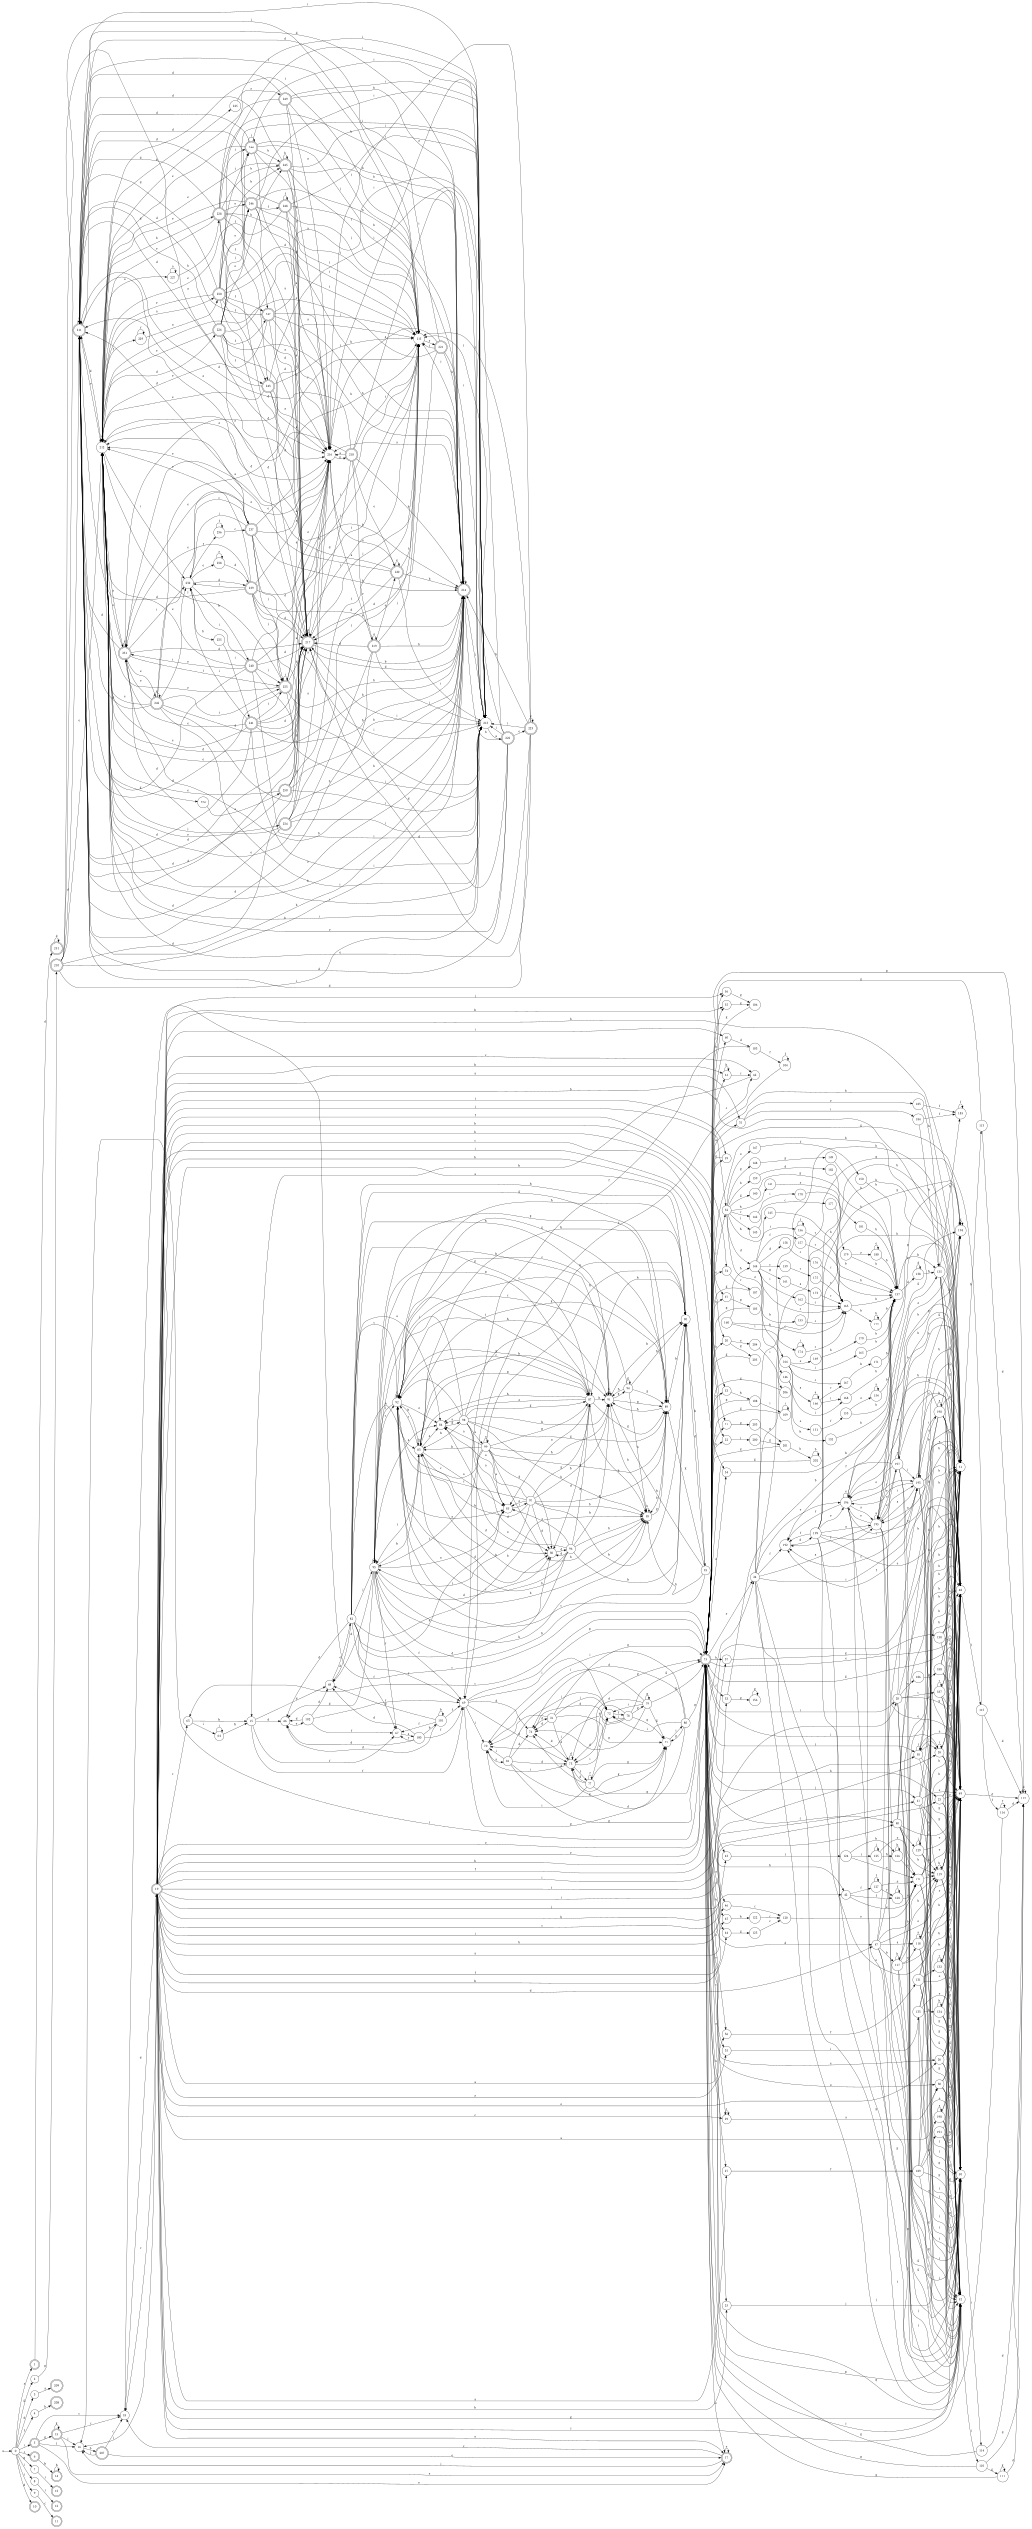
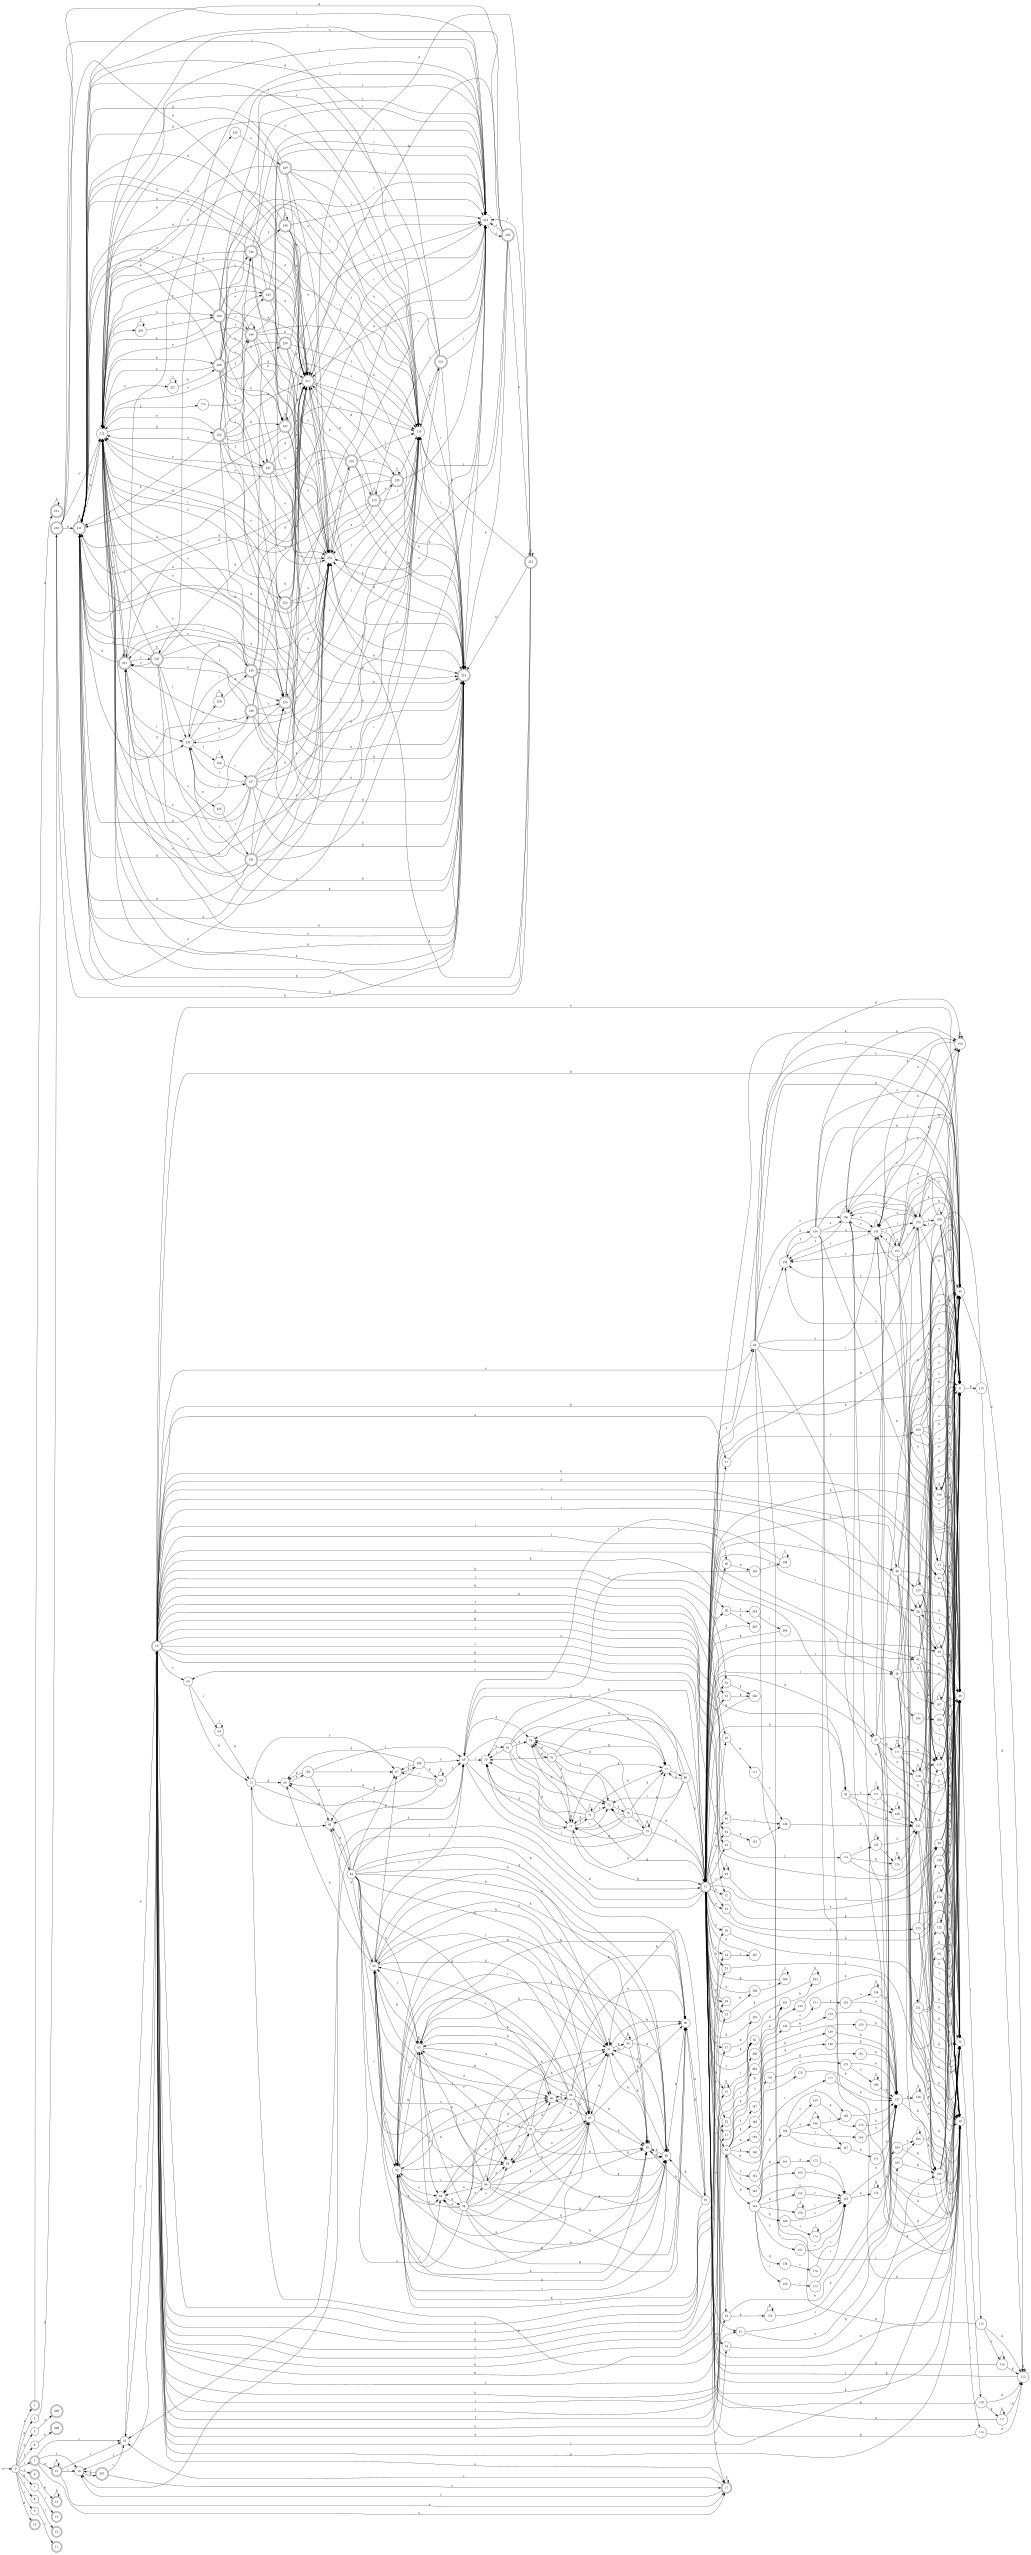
(950, 1194) -> (933, 2151)
(732, 1291) -> (767, 2217)
none -> (598, 2163)
none -> (872, 2234)
